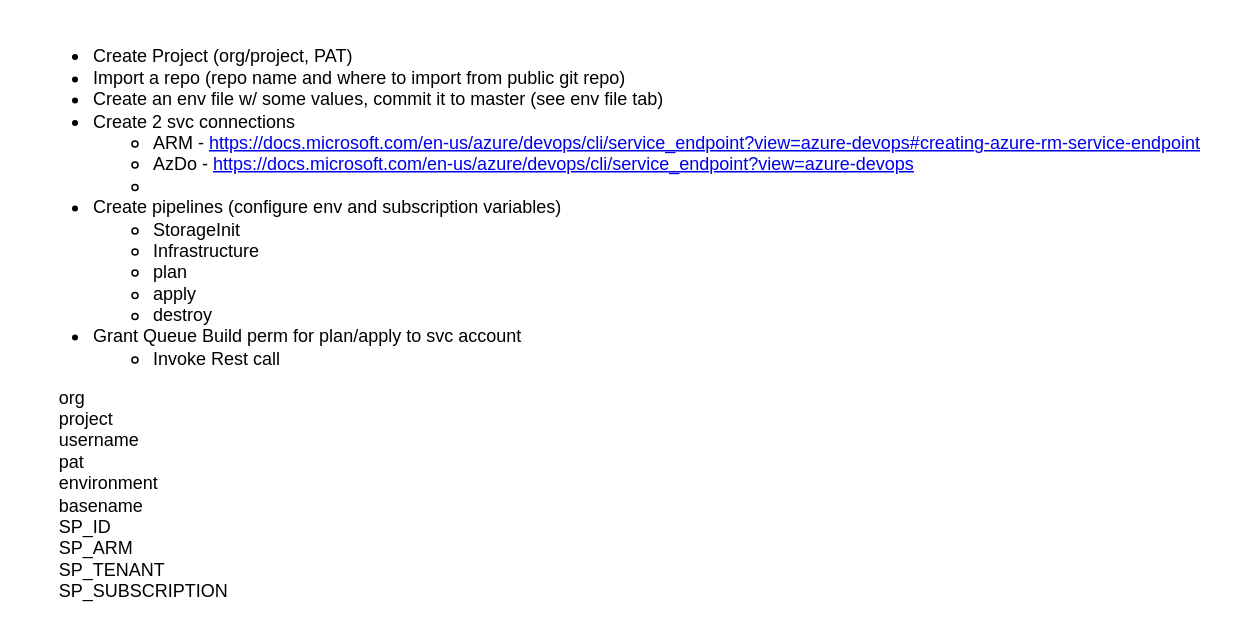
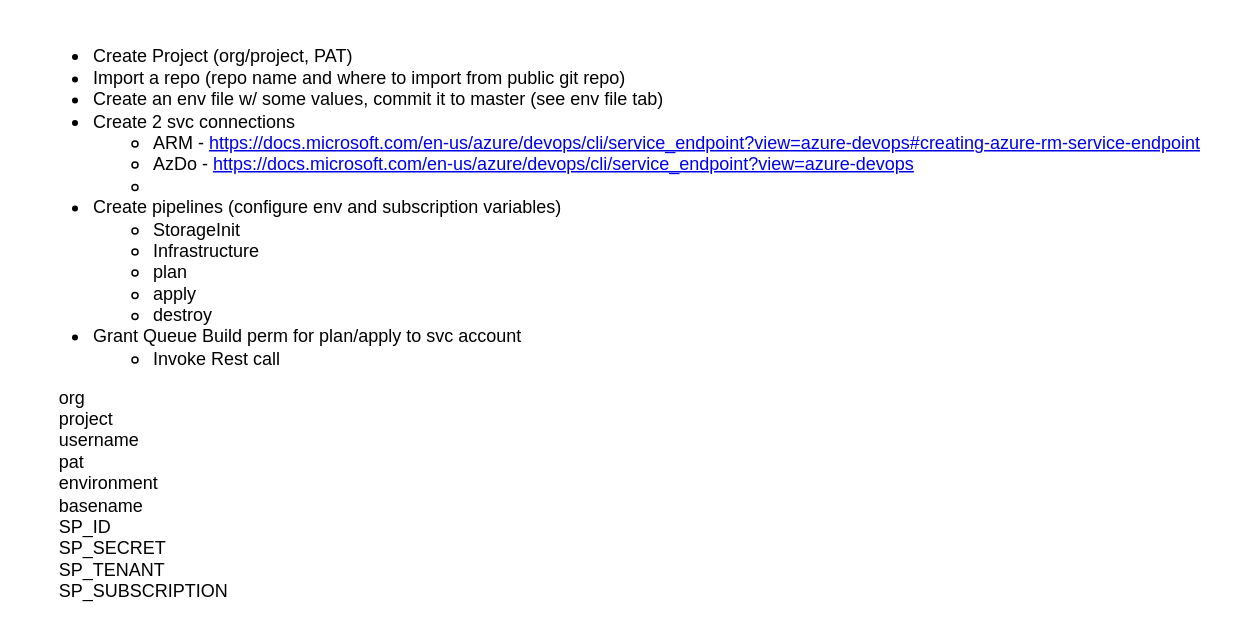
(144, 494) -> (144, 494)
